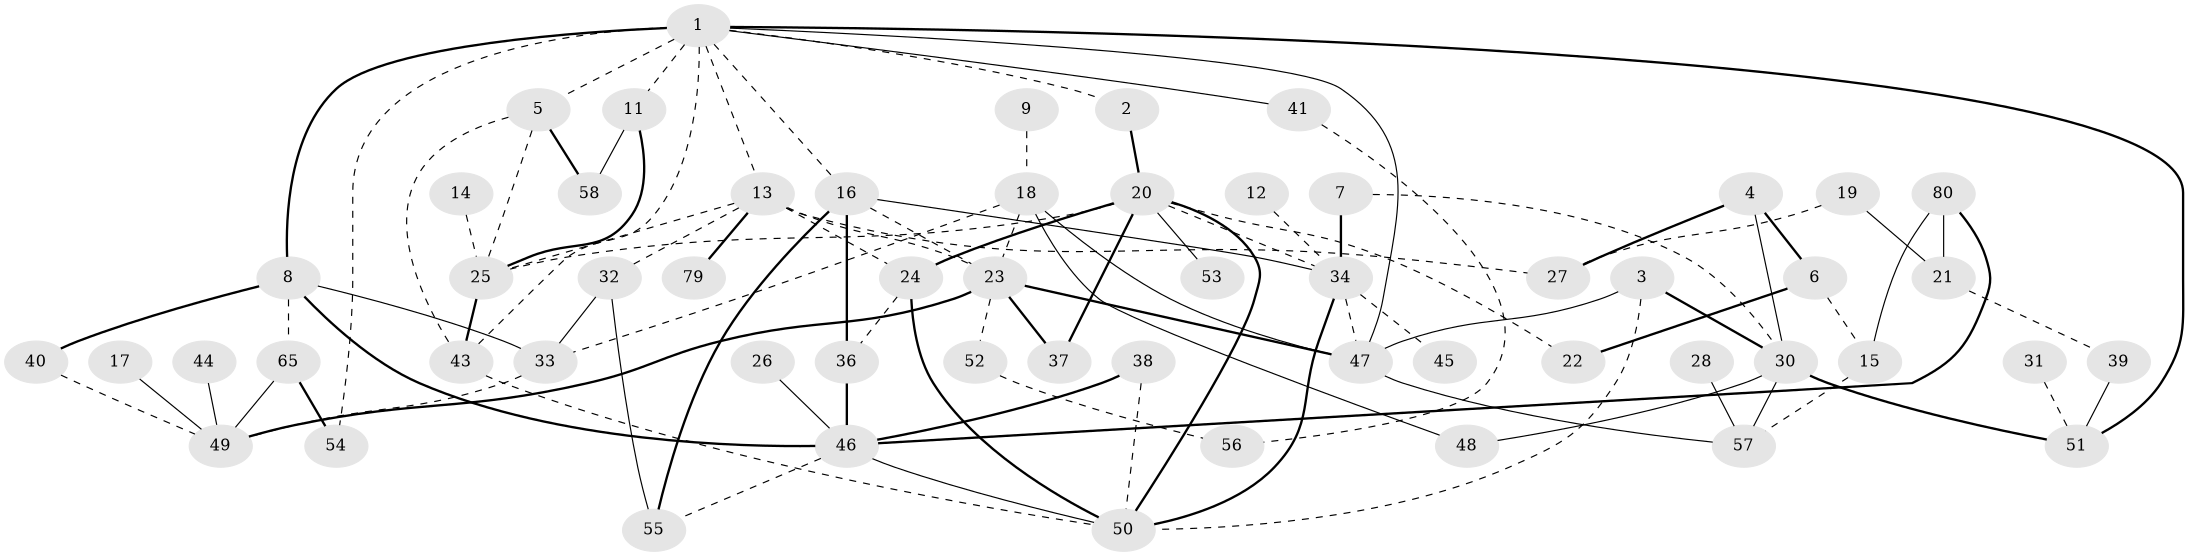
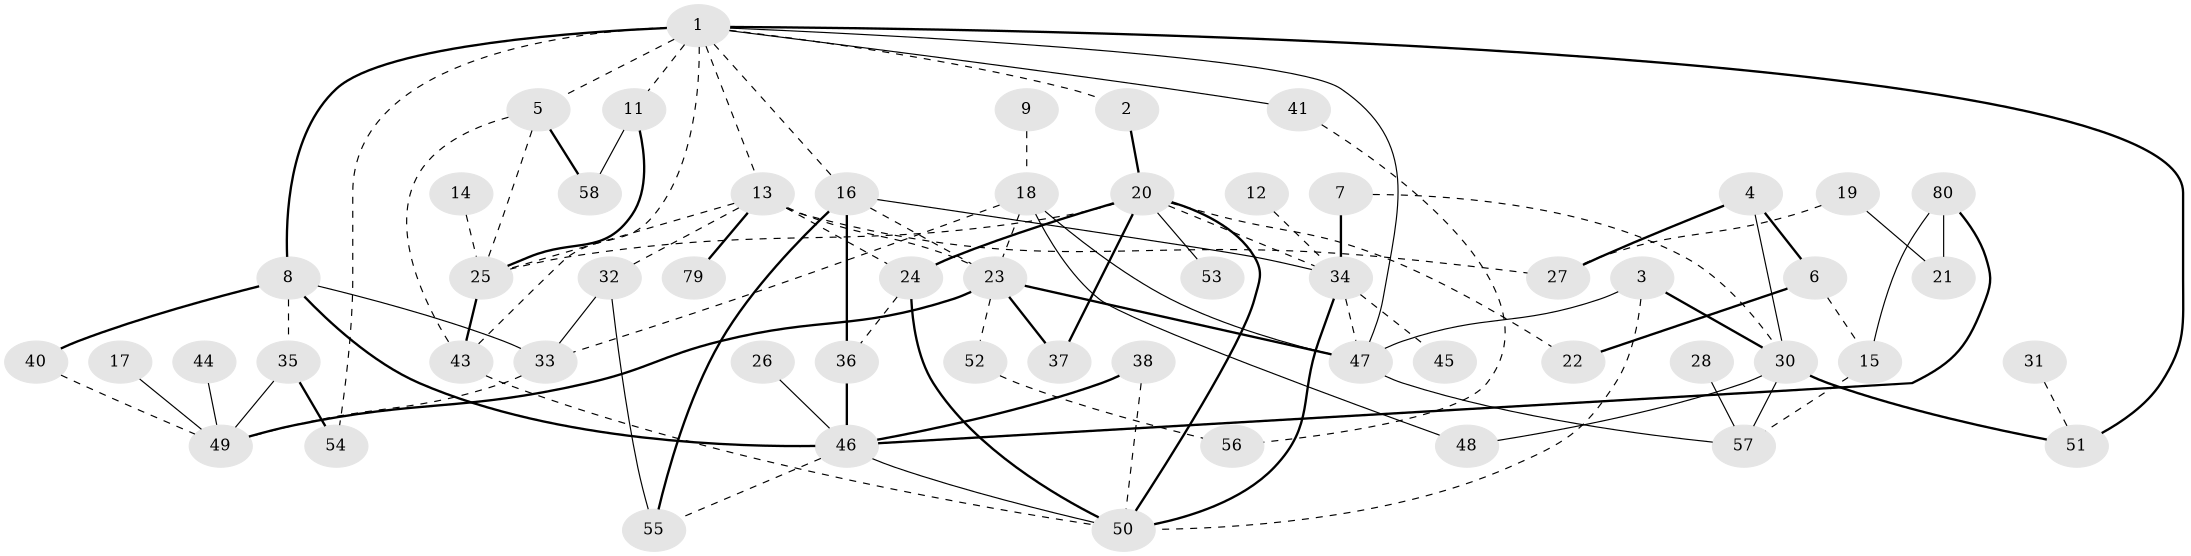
(289, 362) -> (289, 362)
(2119, 362) -> none
